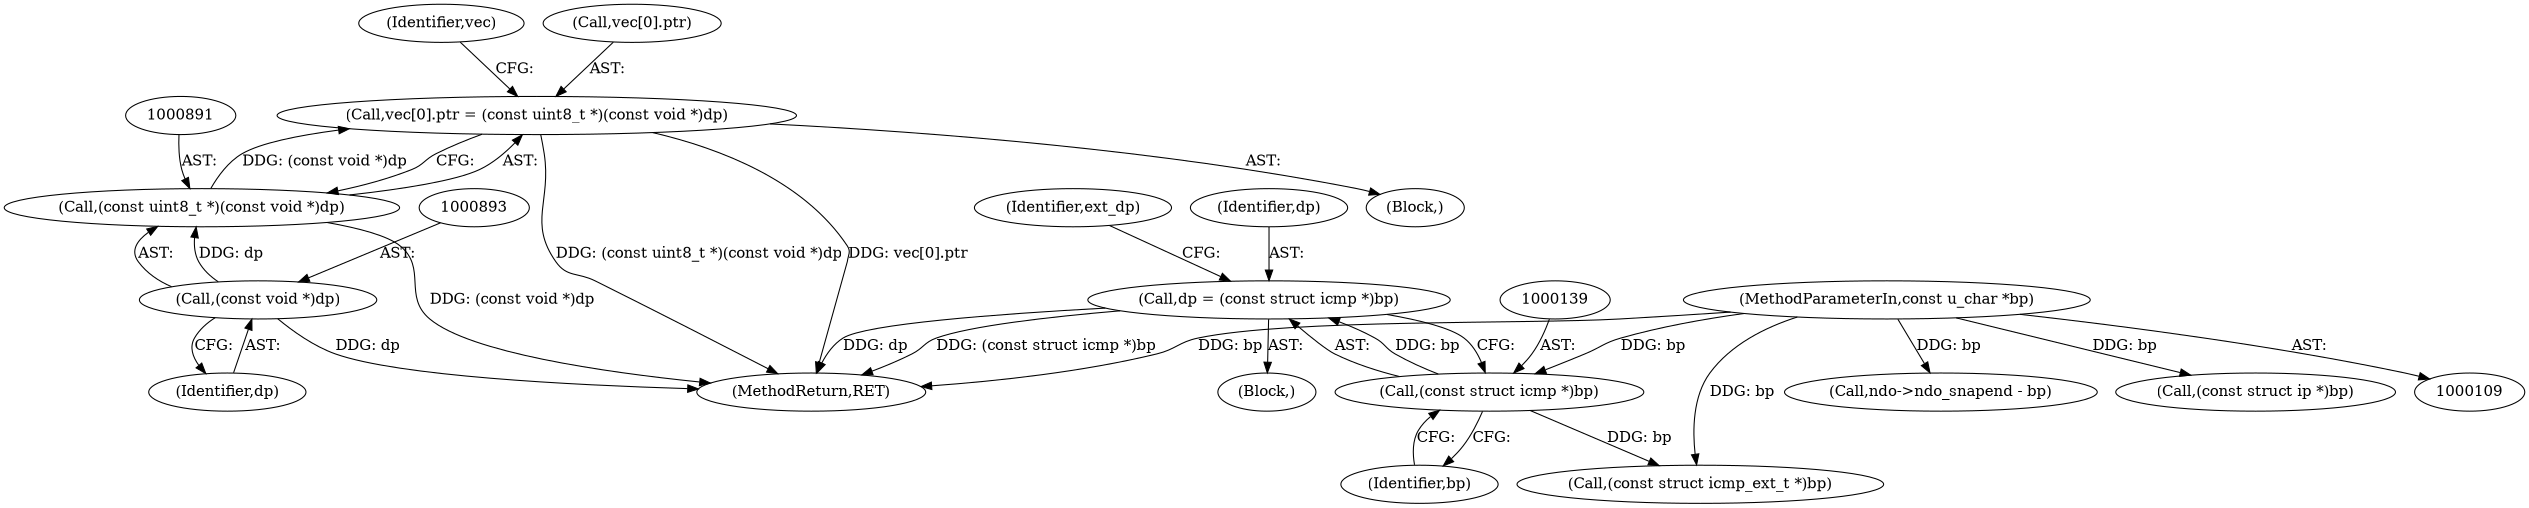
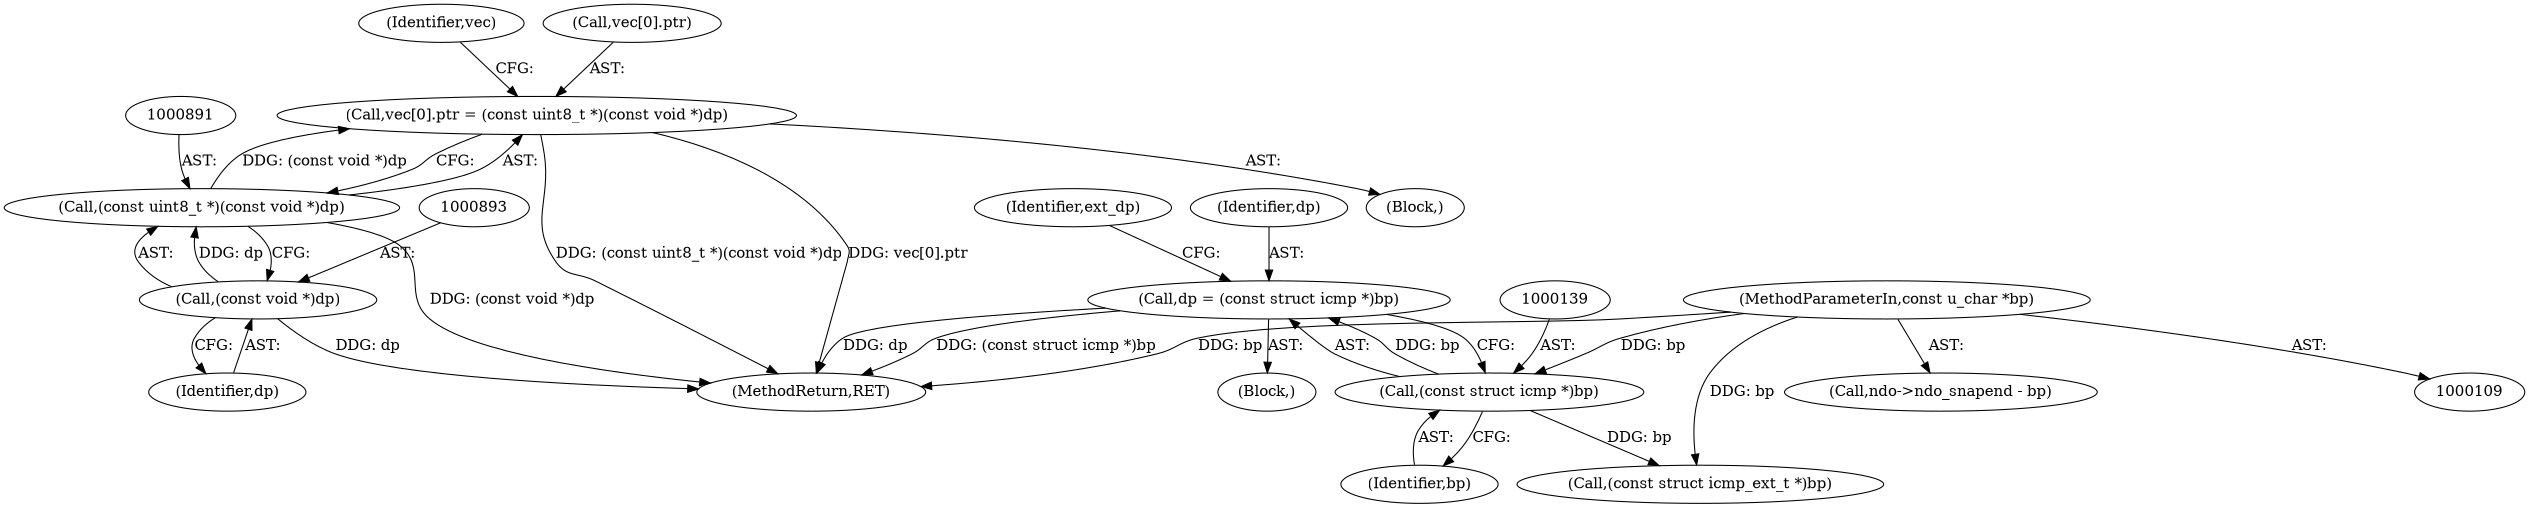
none -> (267, 245)
(1949, 346) -> (1949, 346)
(2256, 392) -> none
(1439, 438) -> (1439, 438)
